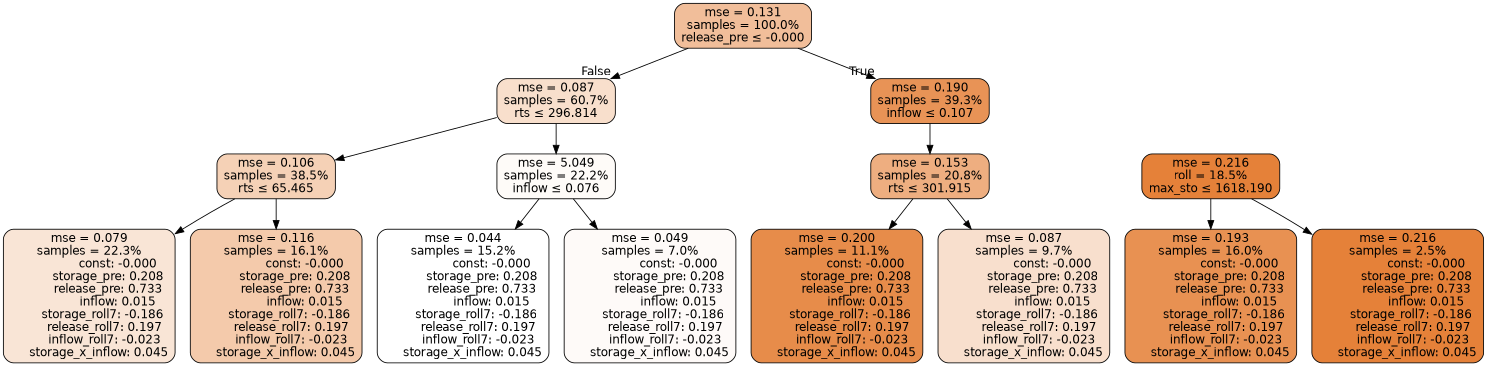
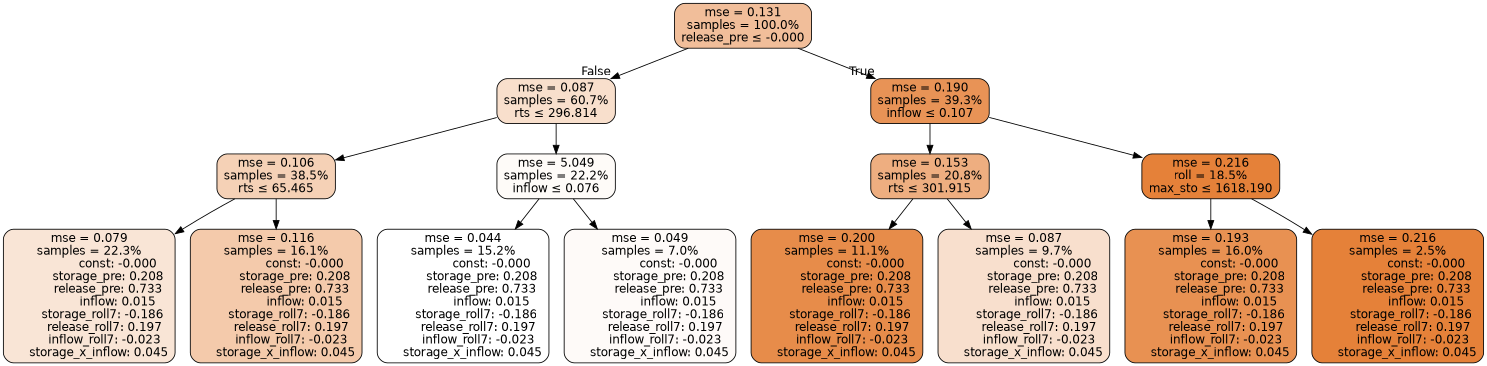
none -> (1061, 136)
